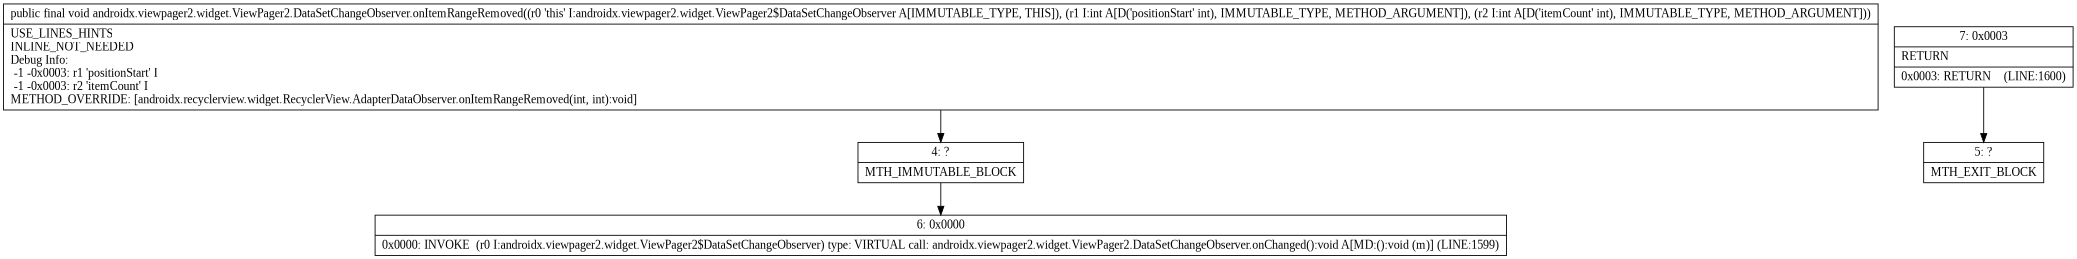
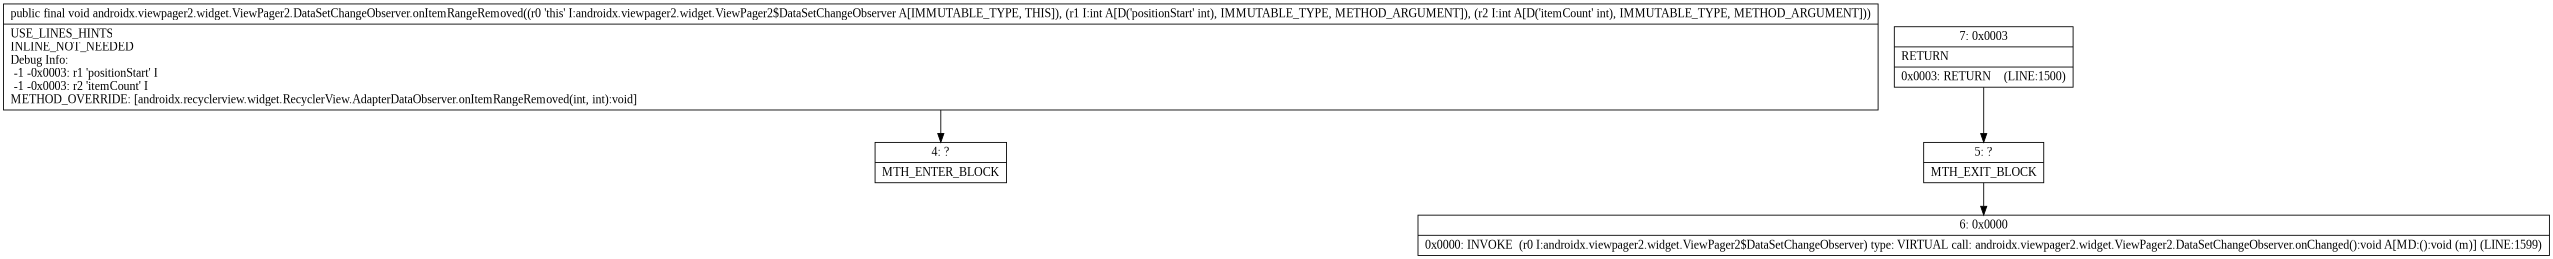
(1984, 77) -> (1984, 77)
(941, 172) -> (941, 172)
(941, 195) -> (1984, 195)
